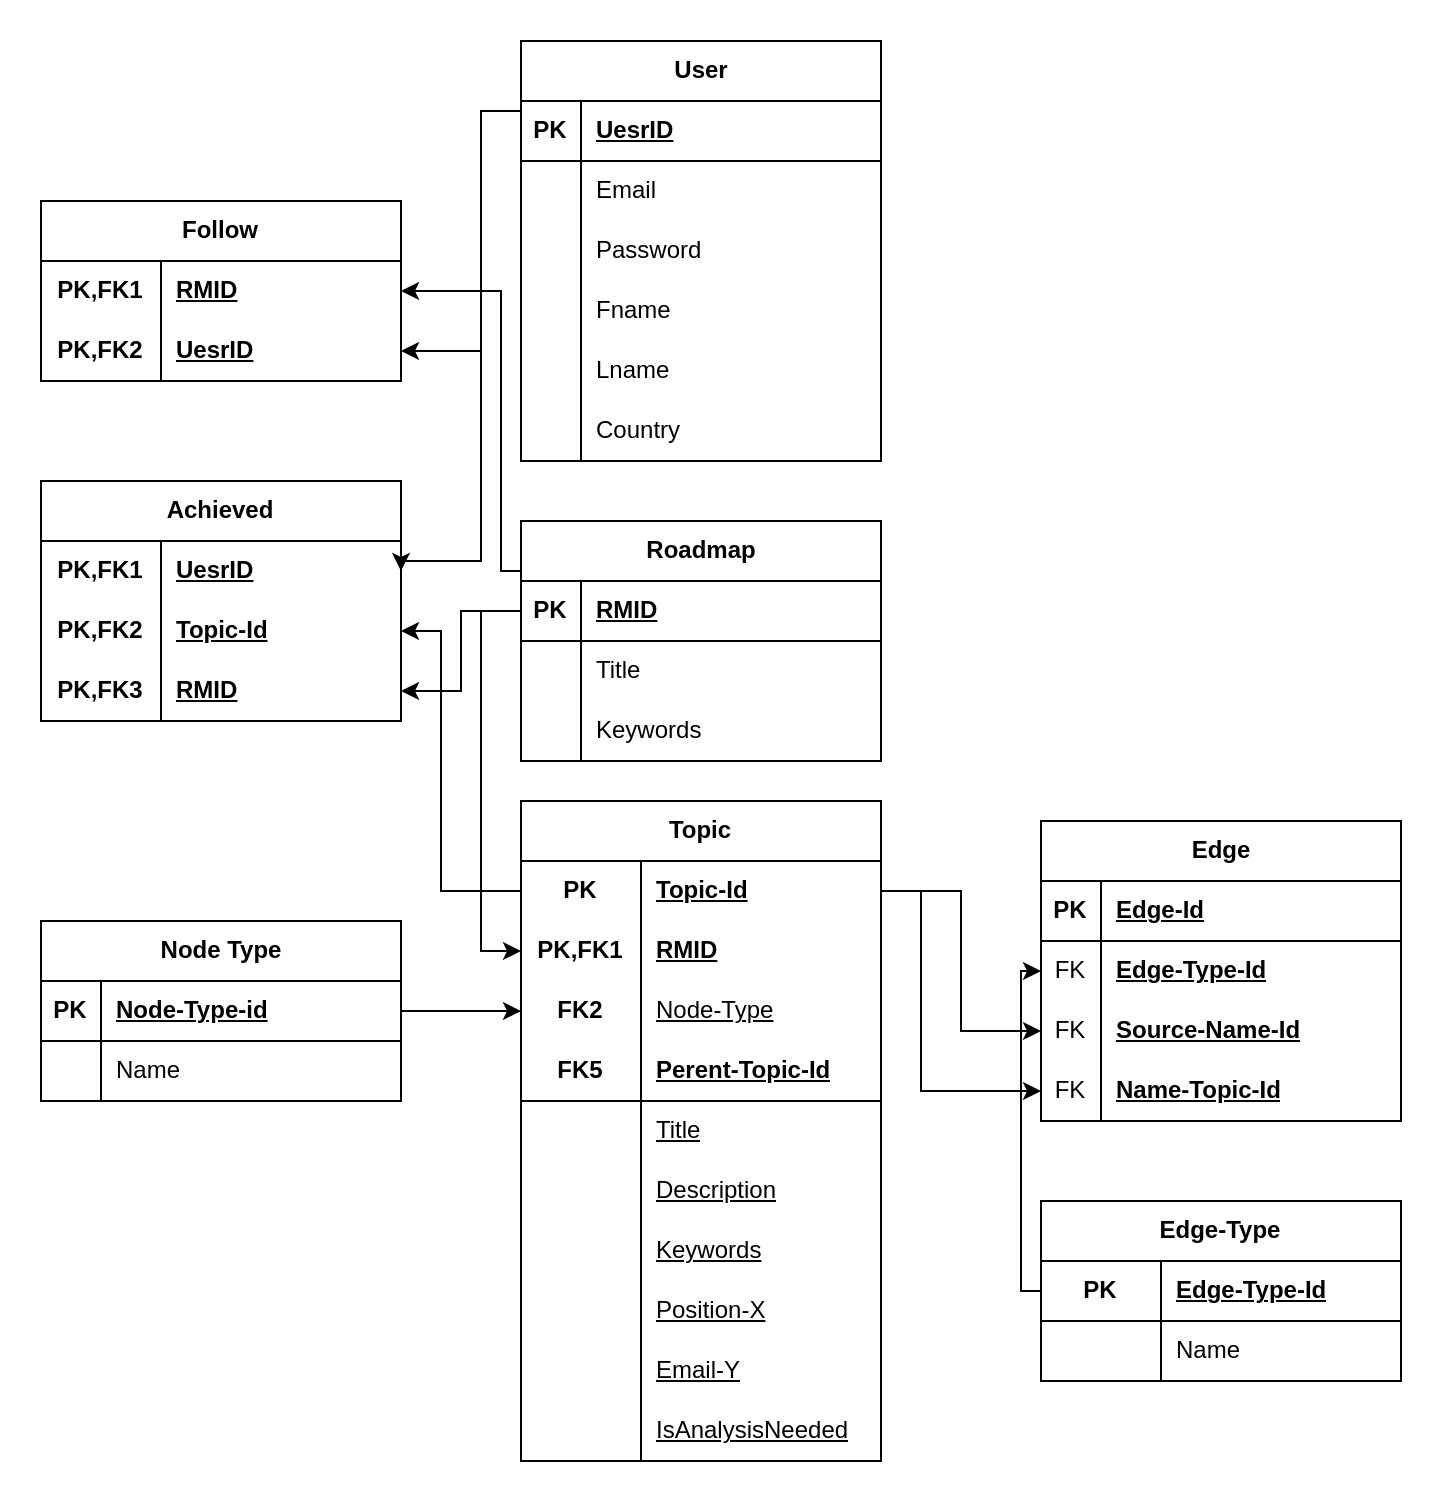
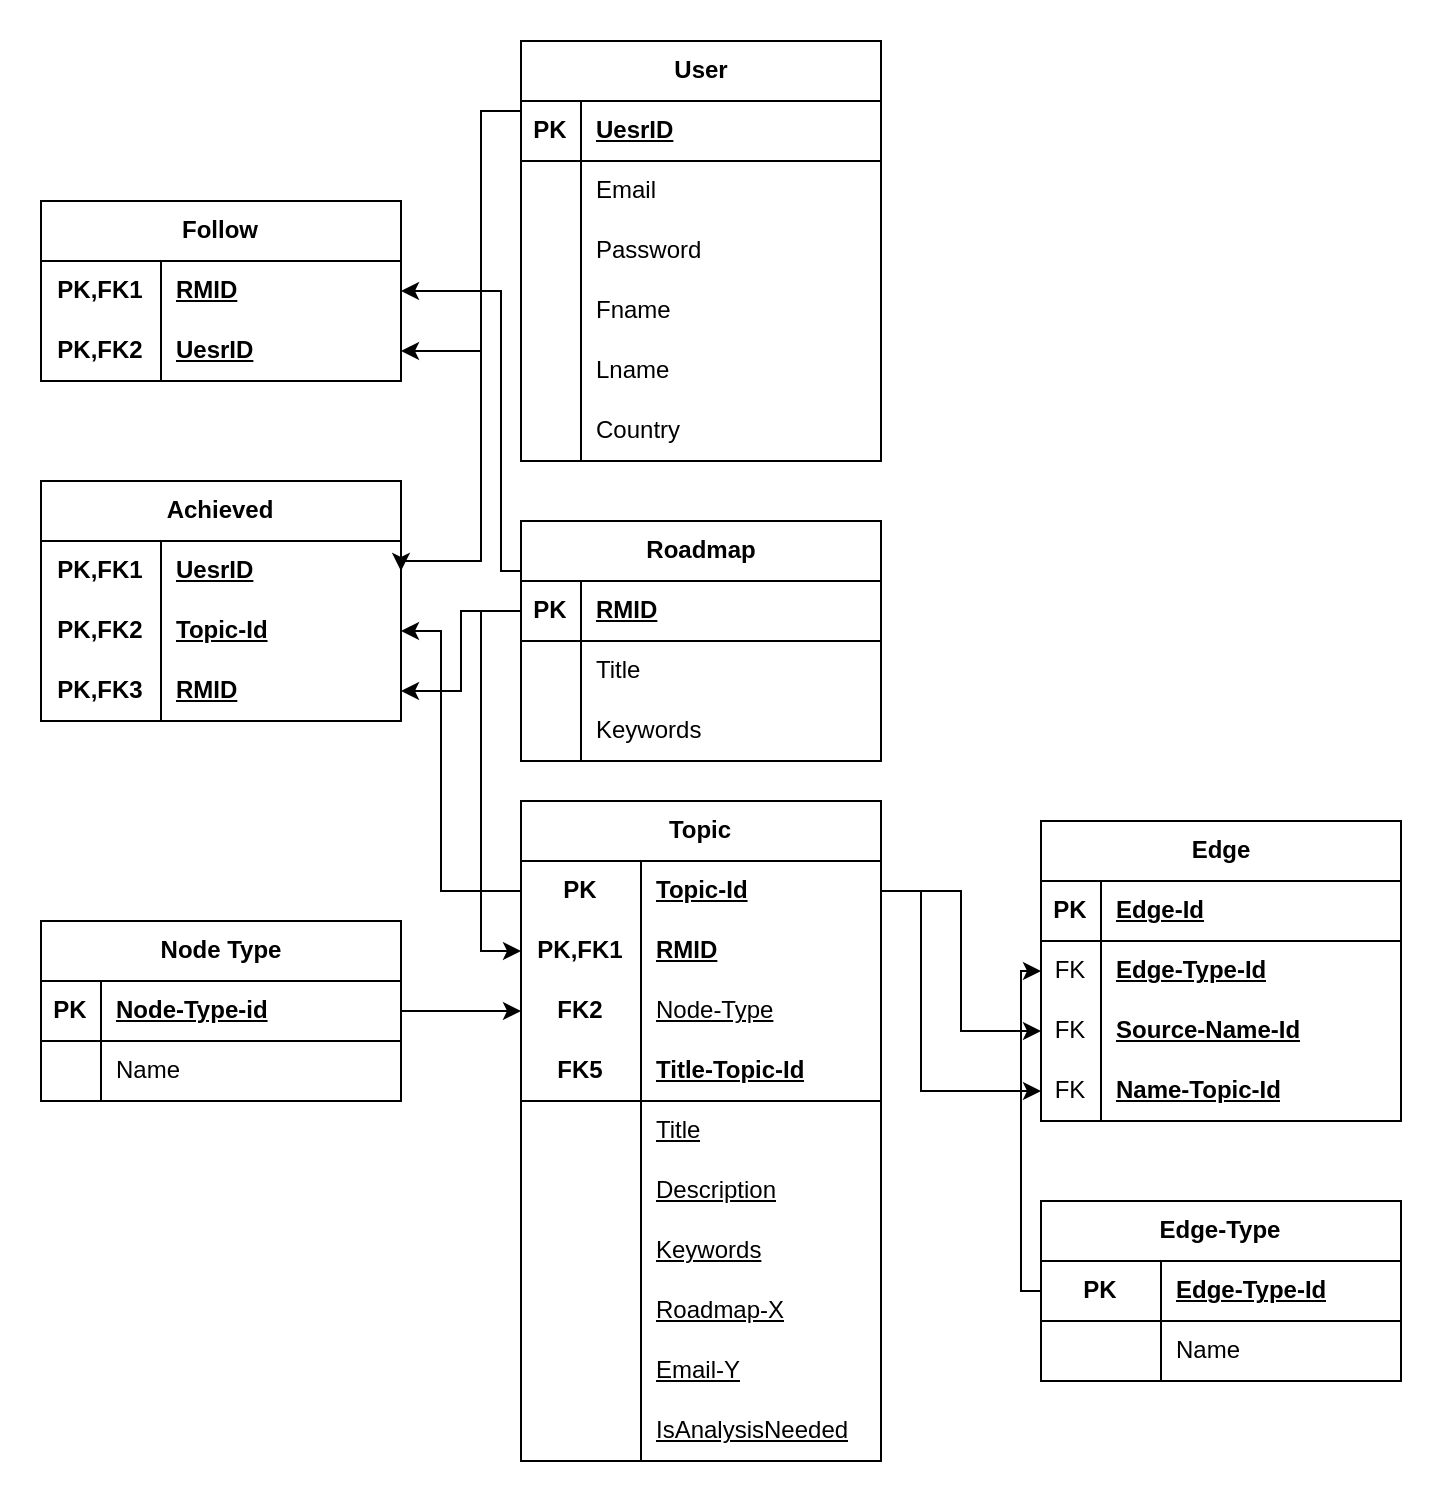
(755, 1071) -> (742, 1071)
(718, 1311) -> (717, 1311)
